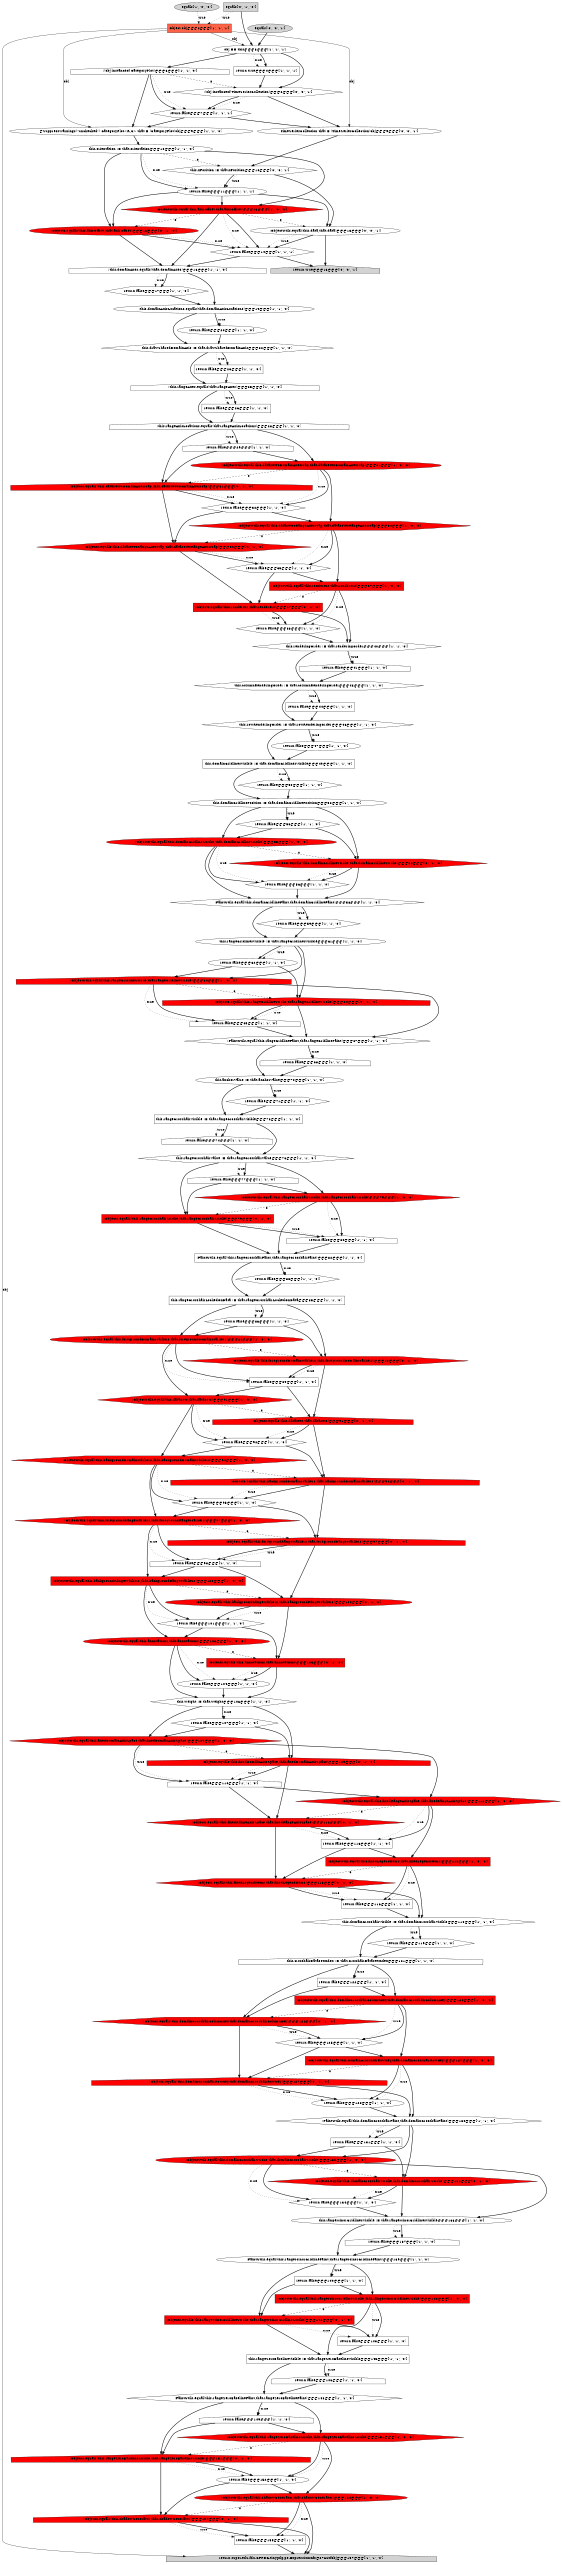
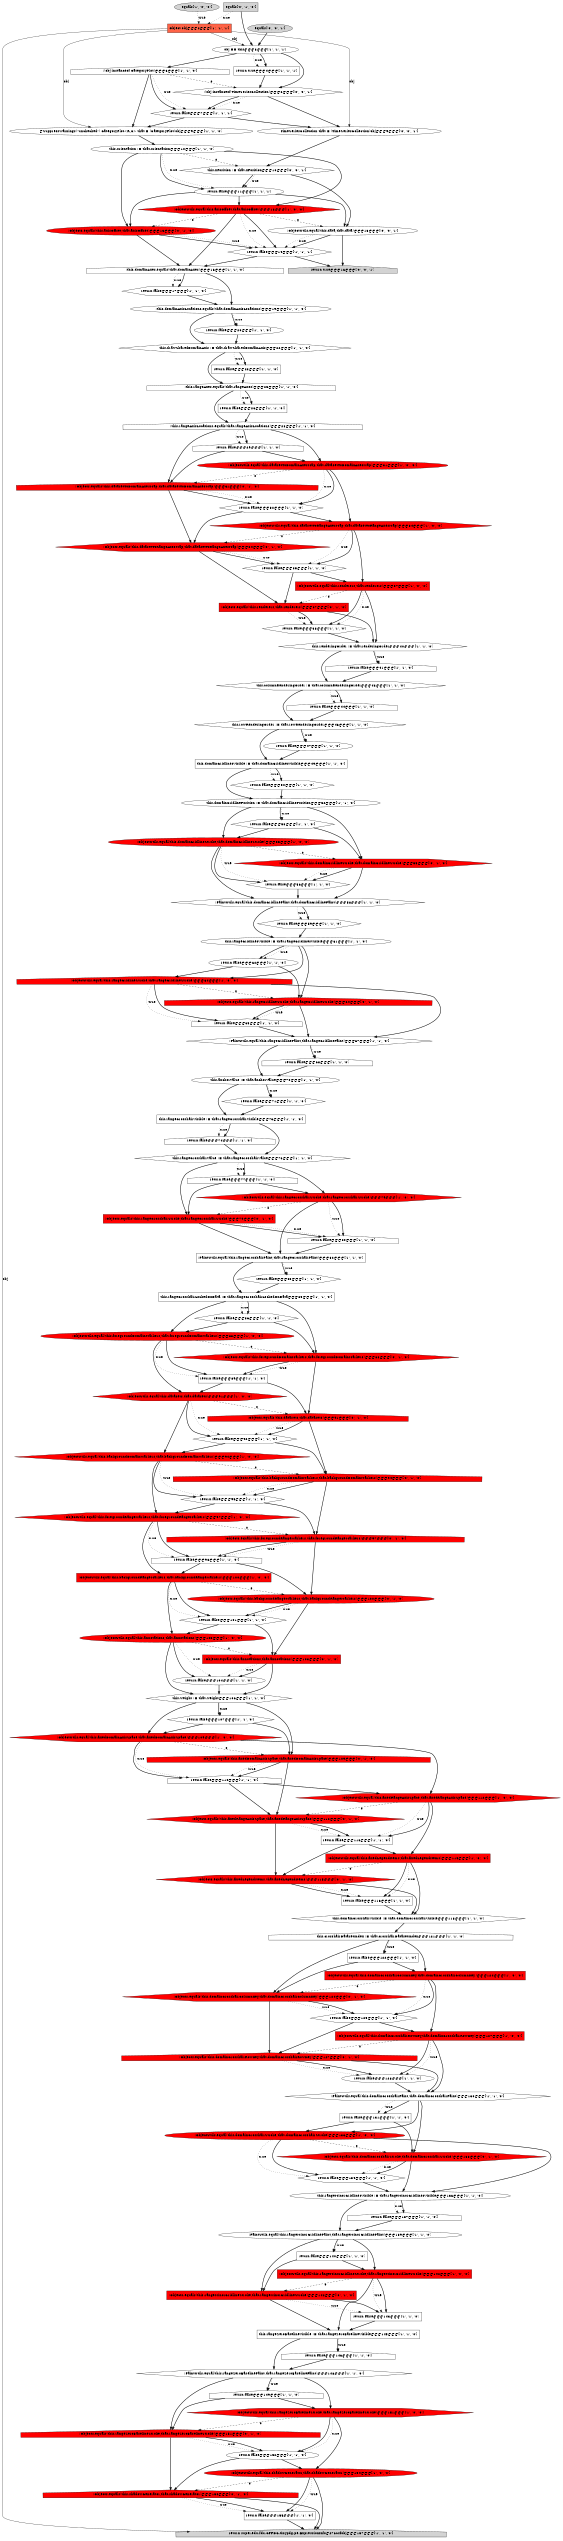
(320, 707) -> (342, 707)
(421, 1943) -> none
